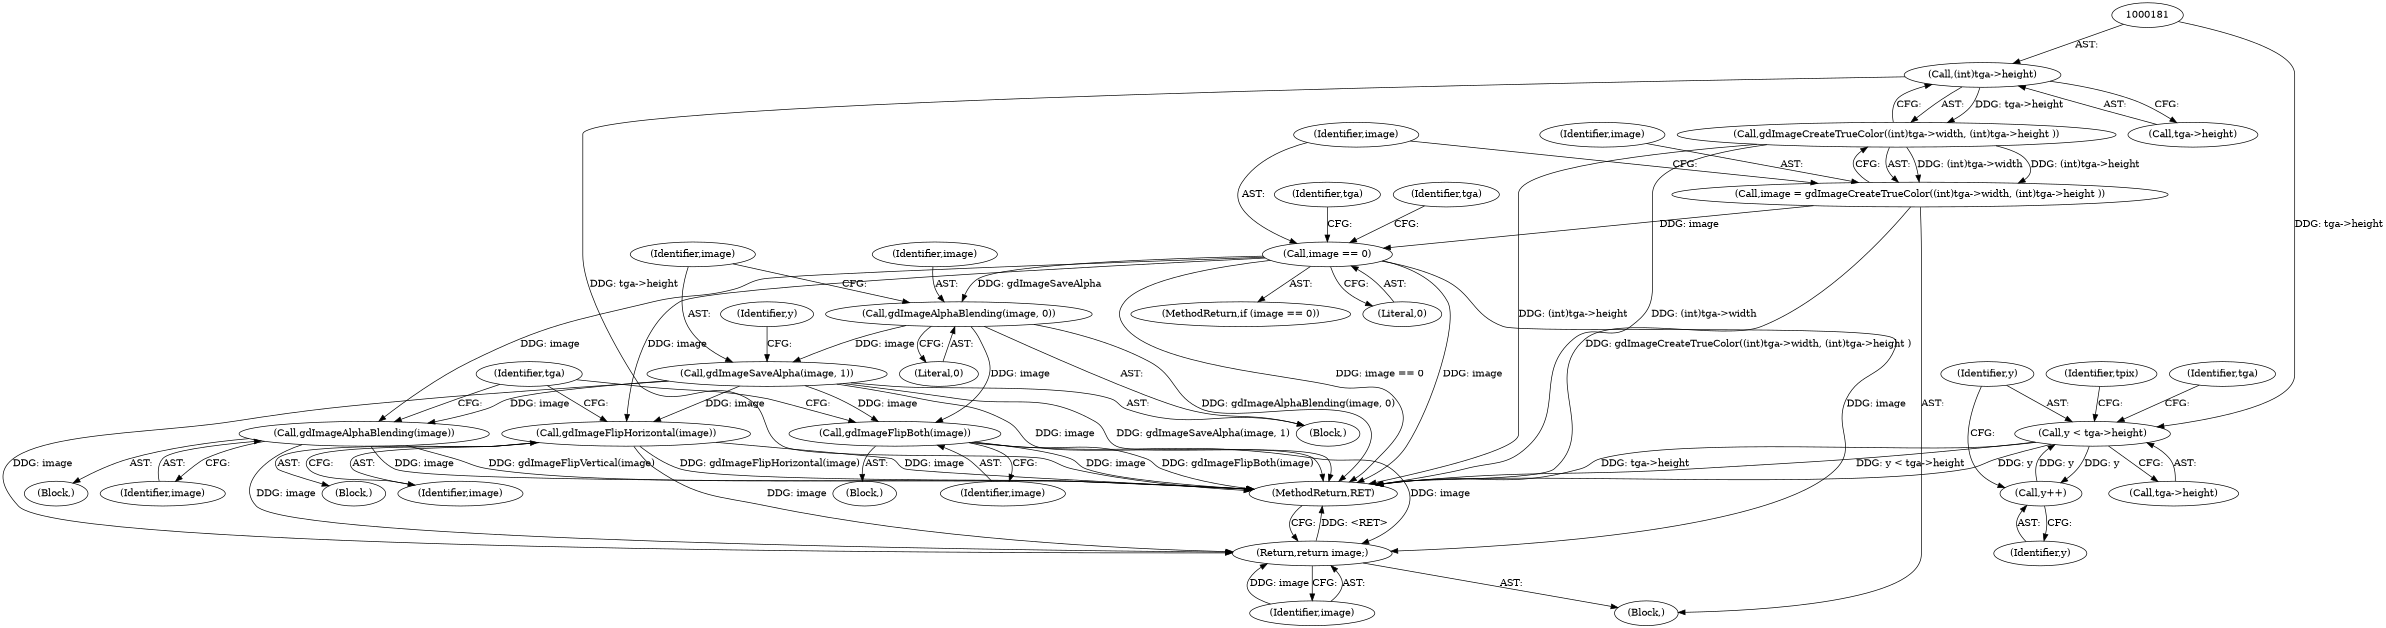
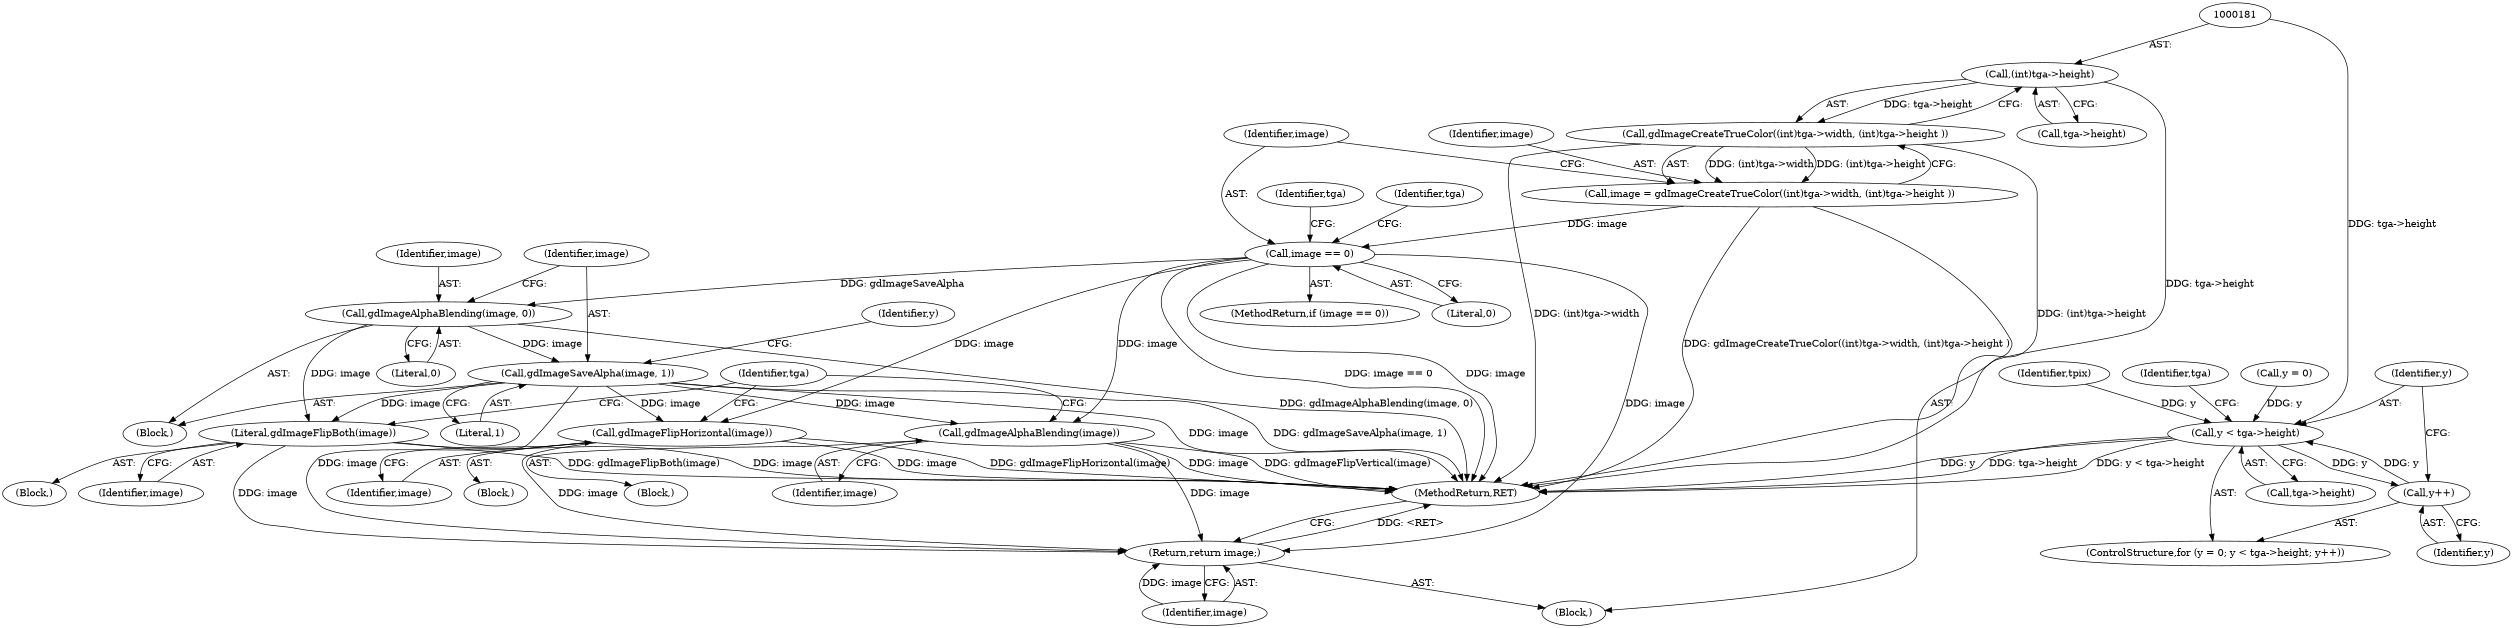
none -> (2285, 374)
(2112, 404) -> (2179, 404)
none -> (480, 434)
(895, 434) -> (314, 434)
none -> (2215, 553)
